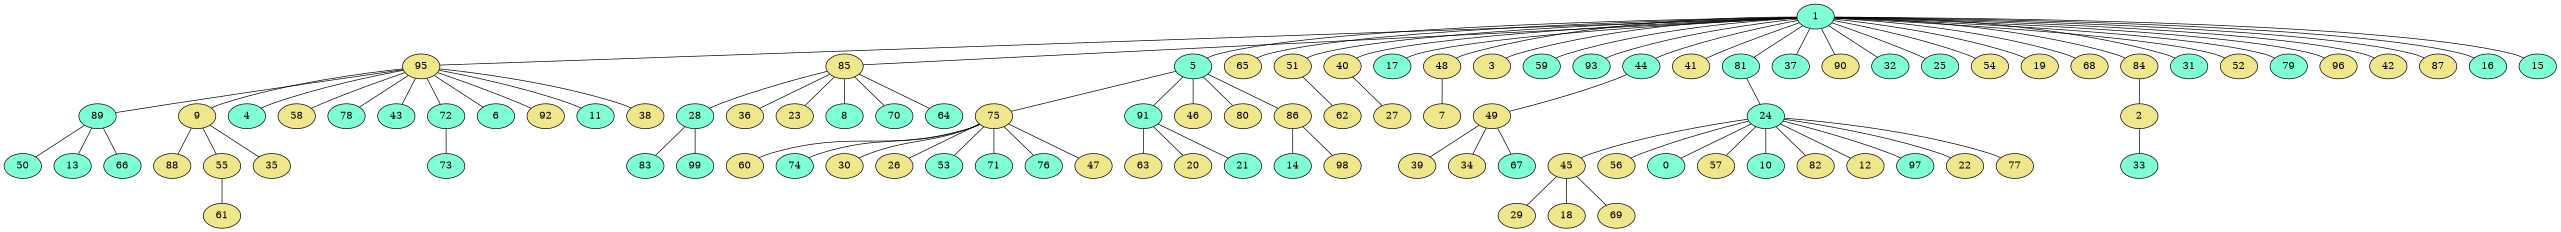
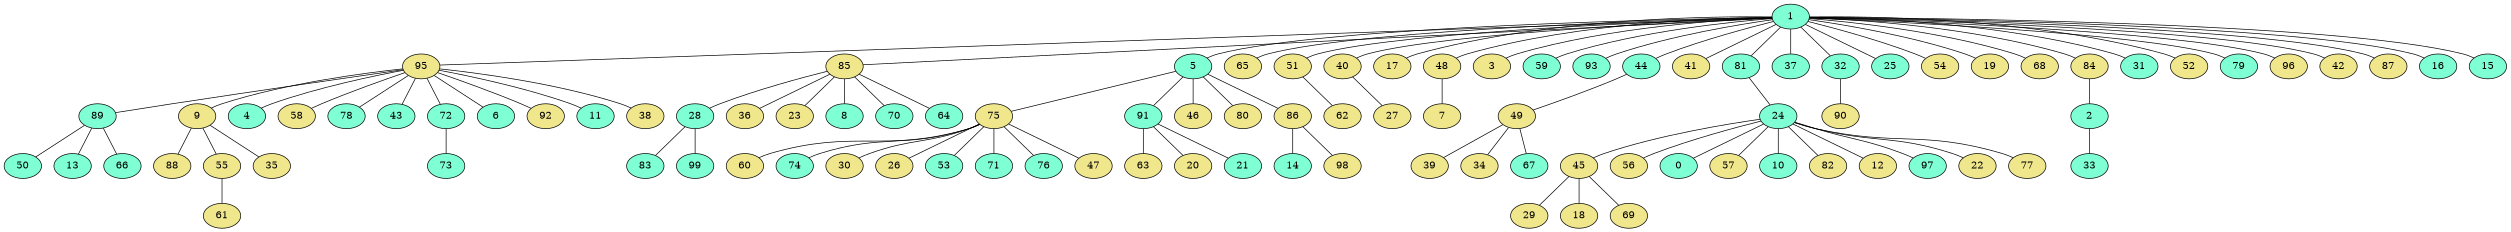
(1828, 42) -> (1841, 91)
(1392, 66) -> (1392, 66)
(2139, 116) -> (2090, 116)
